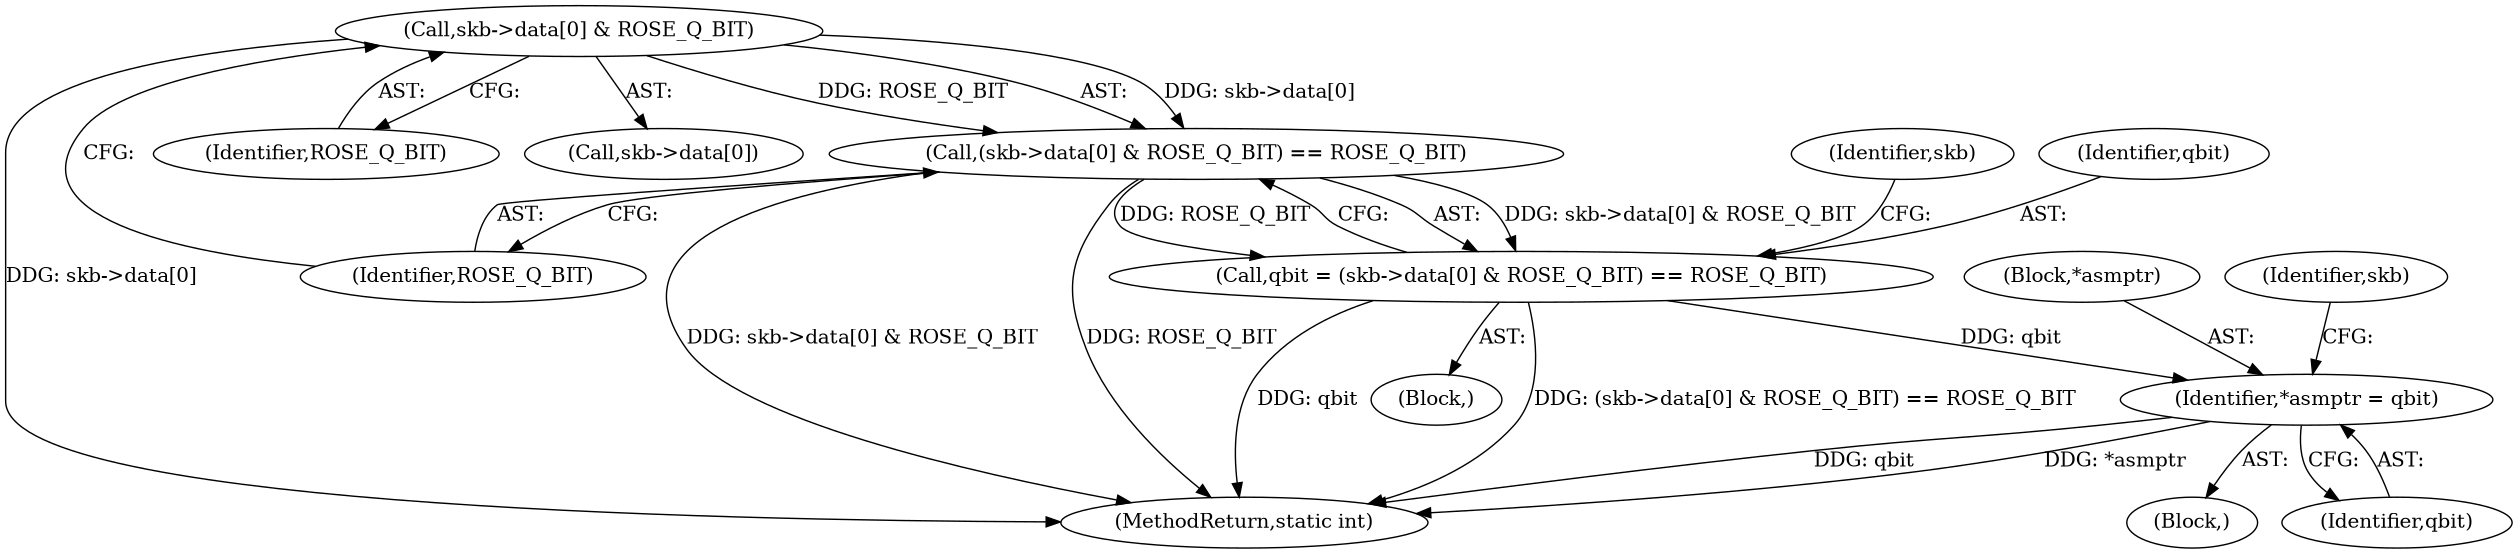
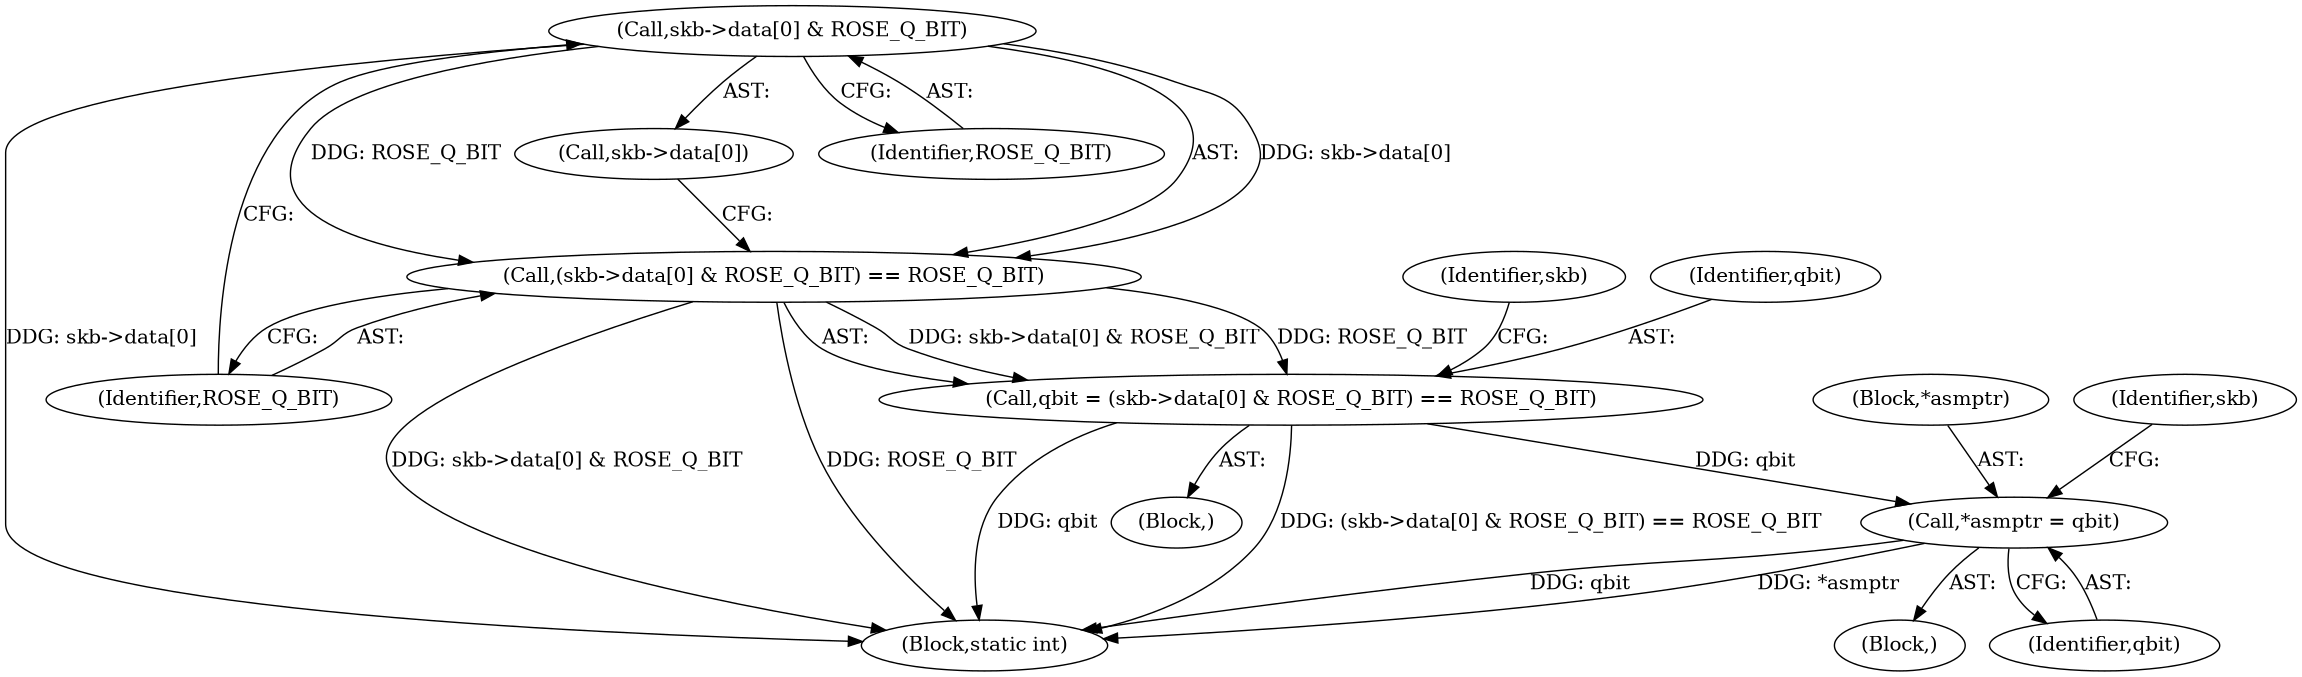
(1336, 225) -> (709, 210)
(2307, 400) -> (2014, 523)
(1244, 523) -> (985, 646)
